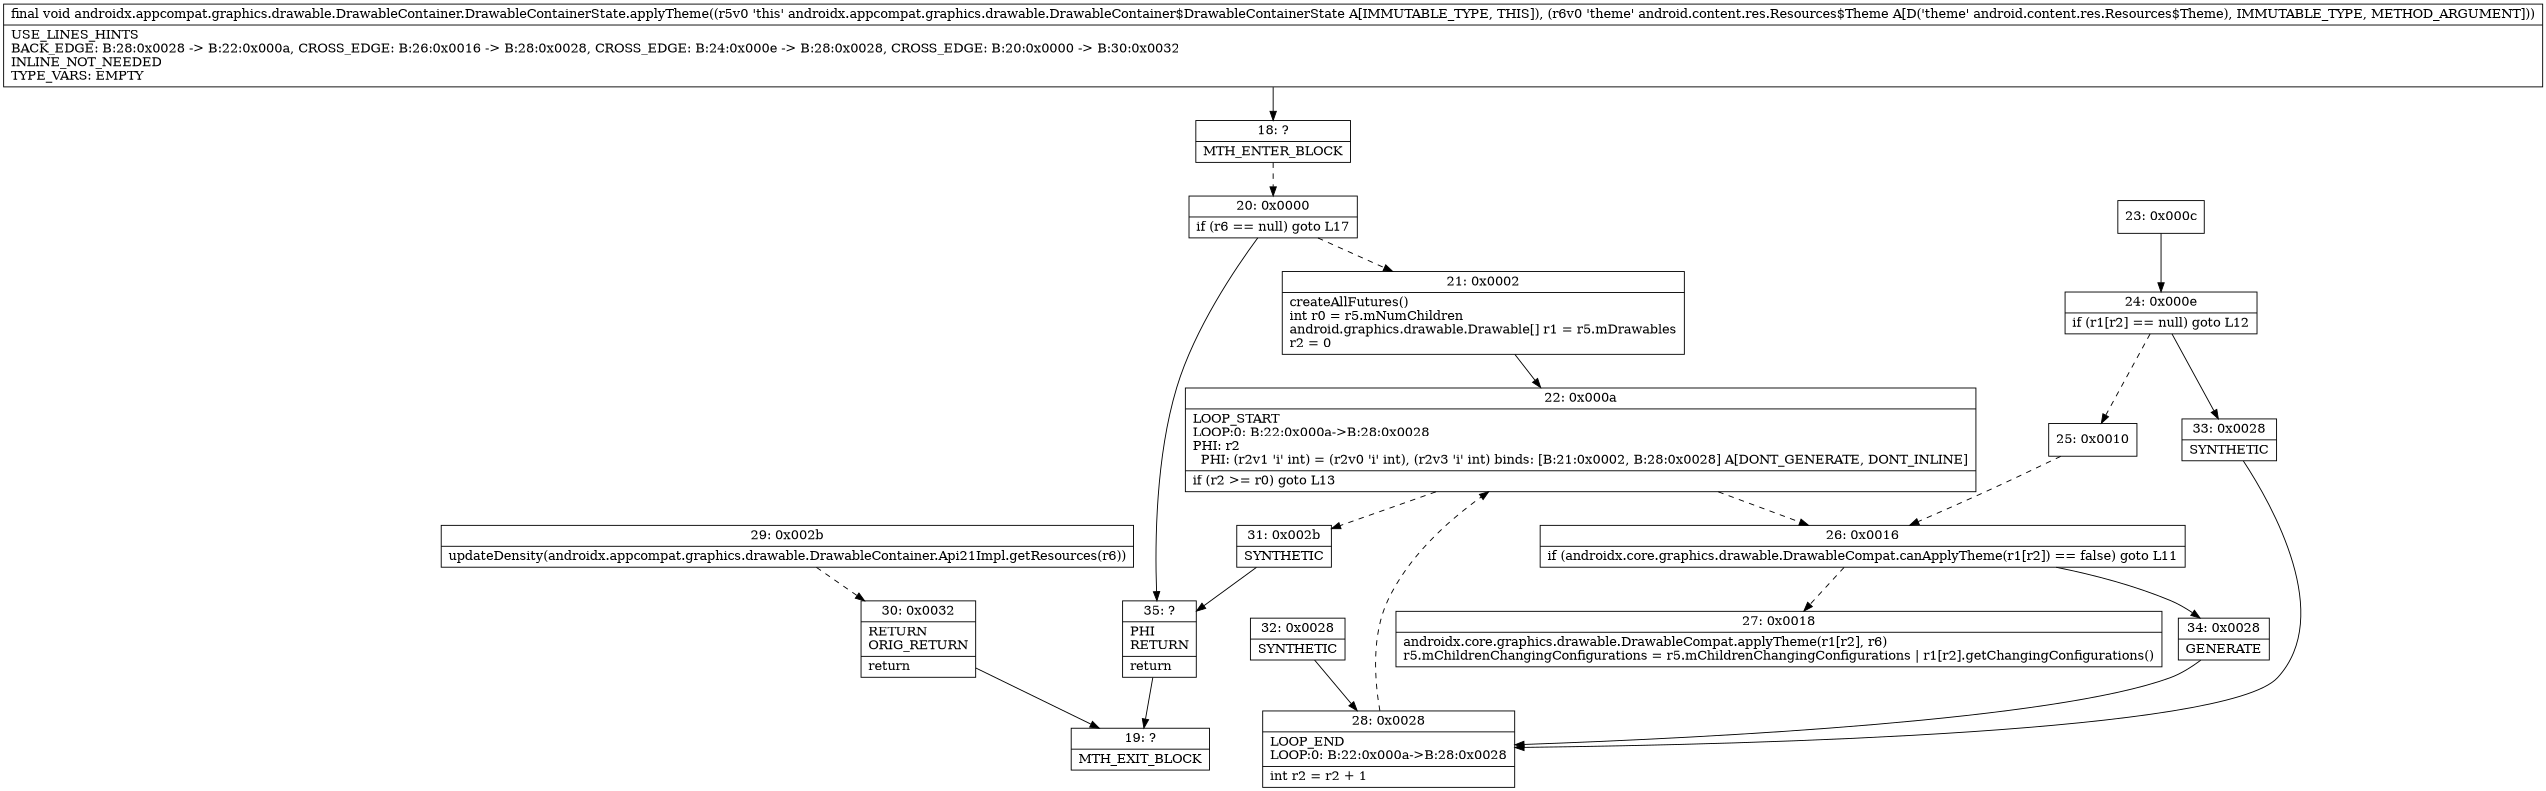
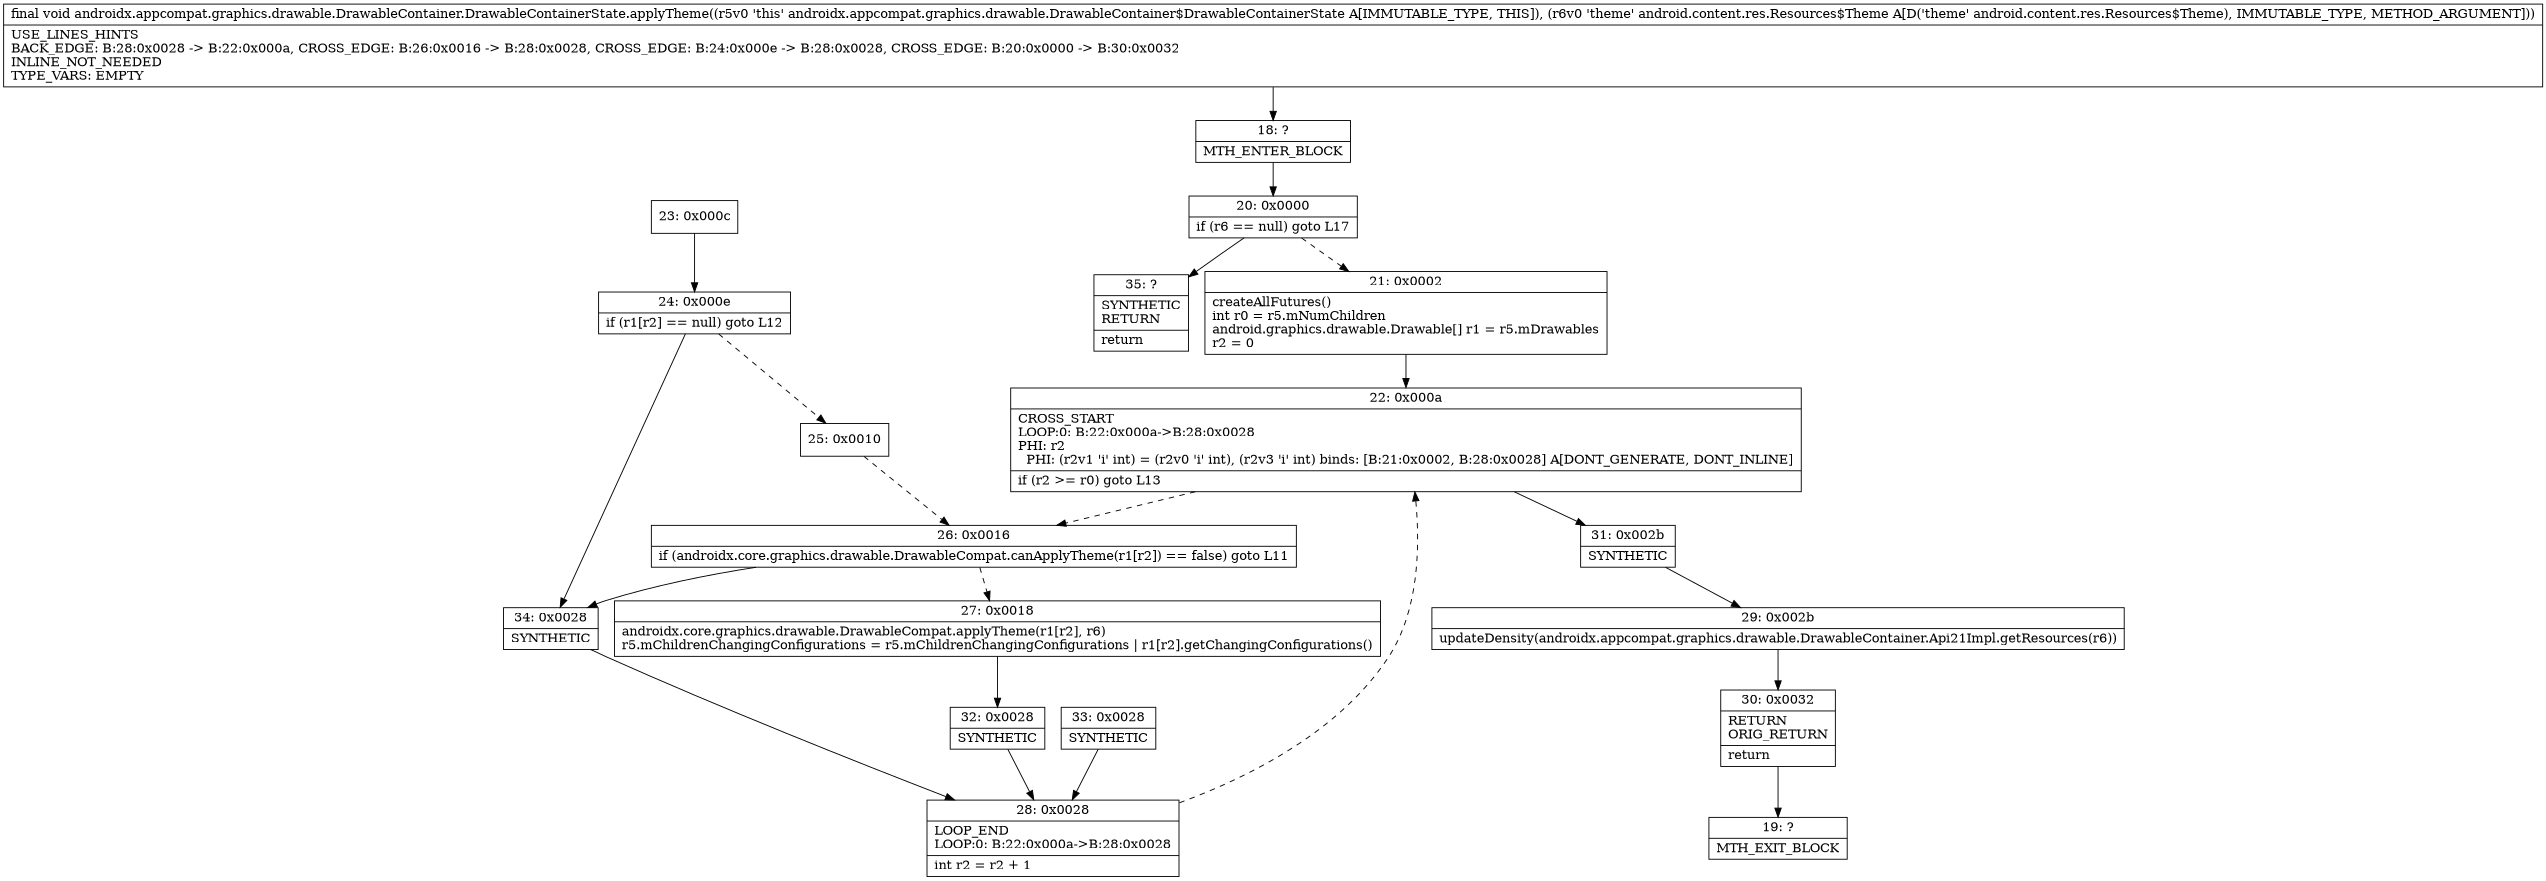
(1273, 175) -> (1273, 175)
(2193, 372) -> (625, 466)
(1236, 419) -> (1066, 419)
(1388, 509) -> (1546, 507)
(837, 581) -> (1778, 665)
(1230, 587) -> (1699, 585)
(1143, 632) -> (1141, 306)
(2224, 649) -> (551, 639)
none -> (998, 677)
(1149, 698) -> none
